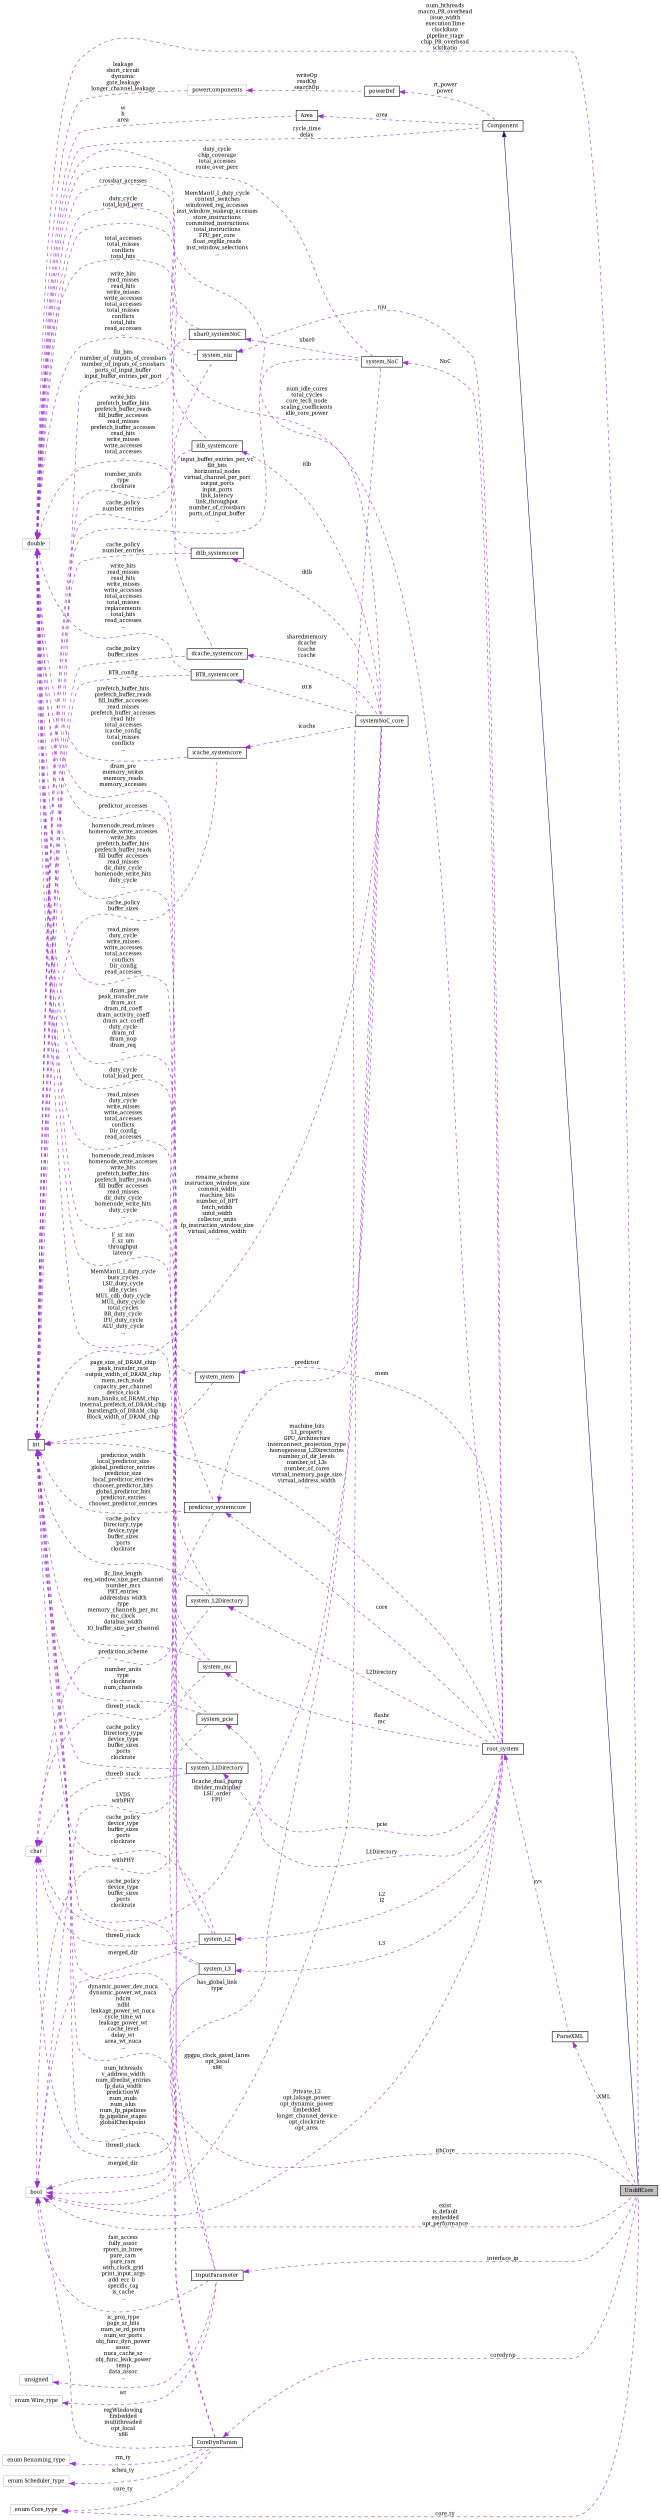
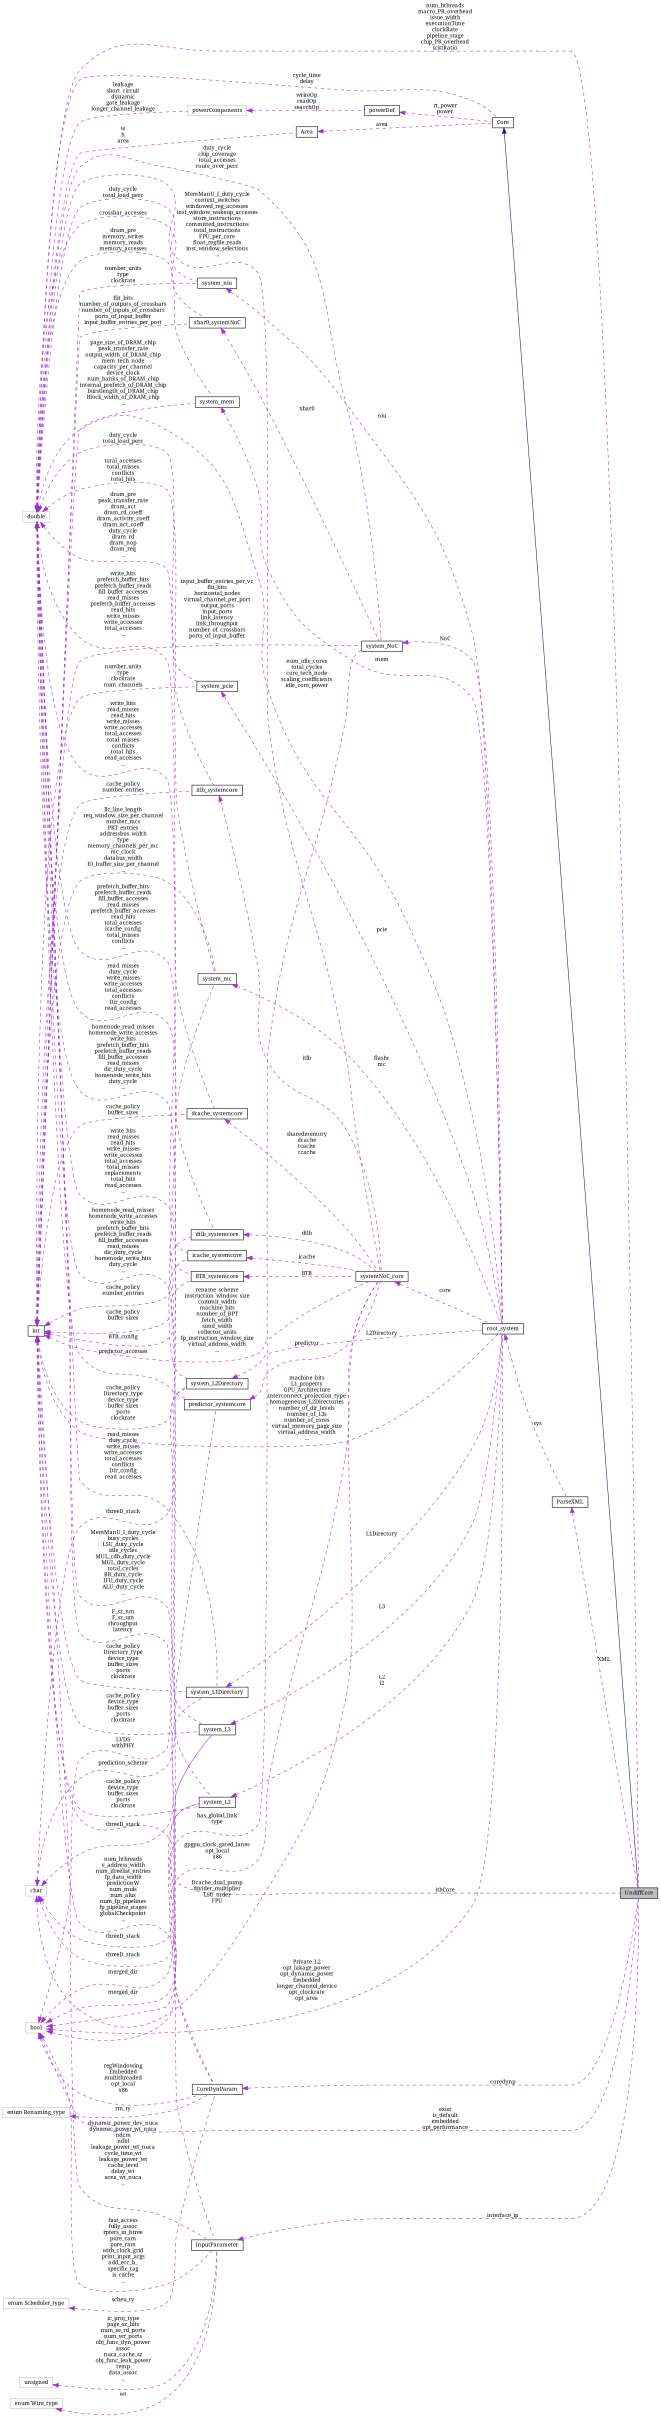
(503, 126) -> (503, 123)
(99, 1512) -> none
(372, 1622) -> (445, 1304)
(56, 1931) -> none
(36, 2510) -> none
